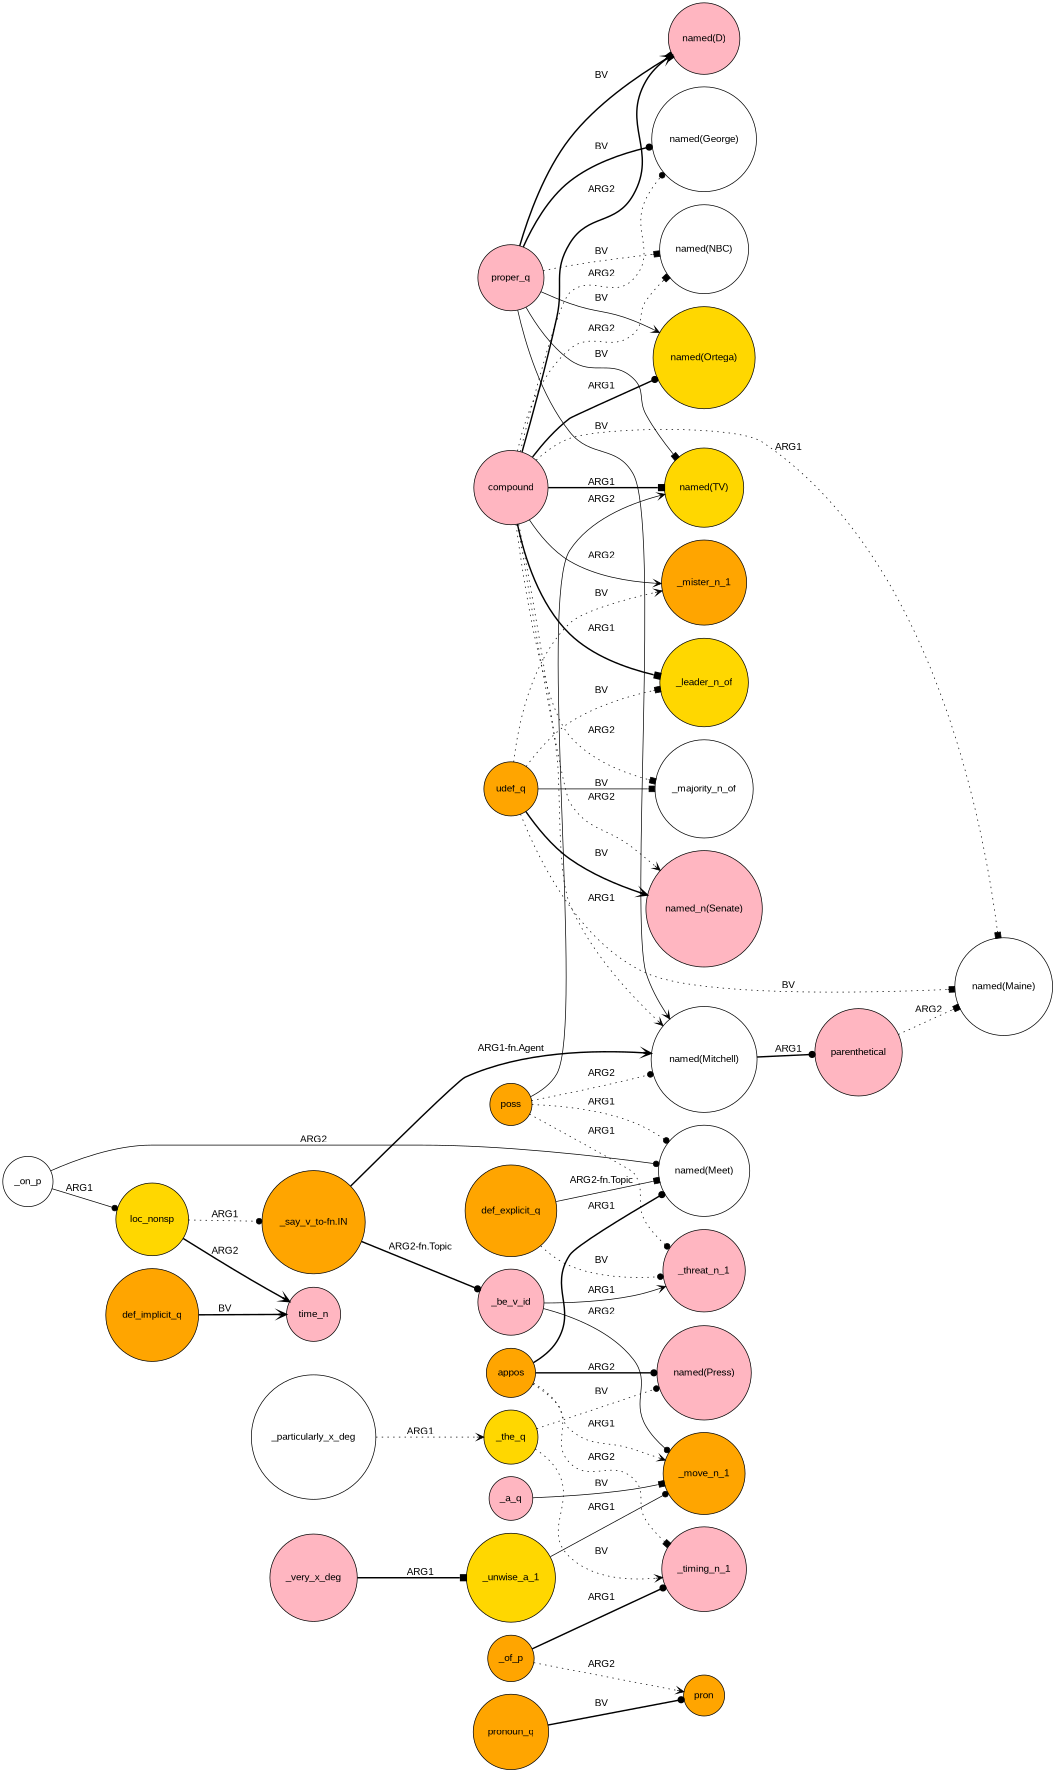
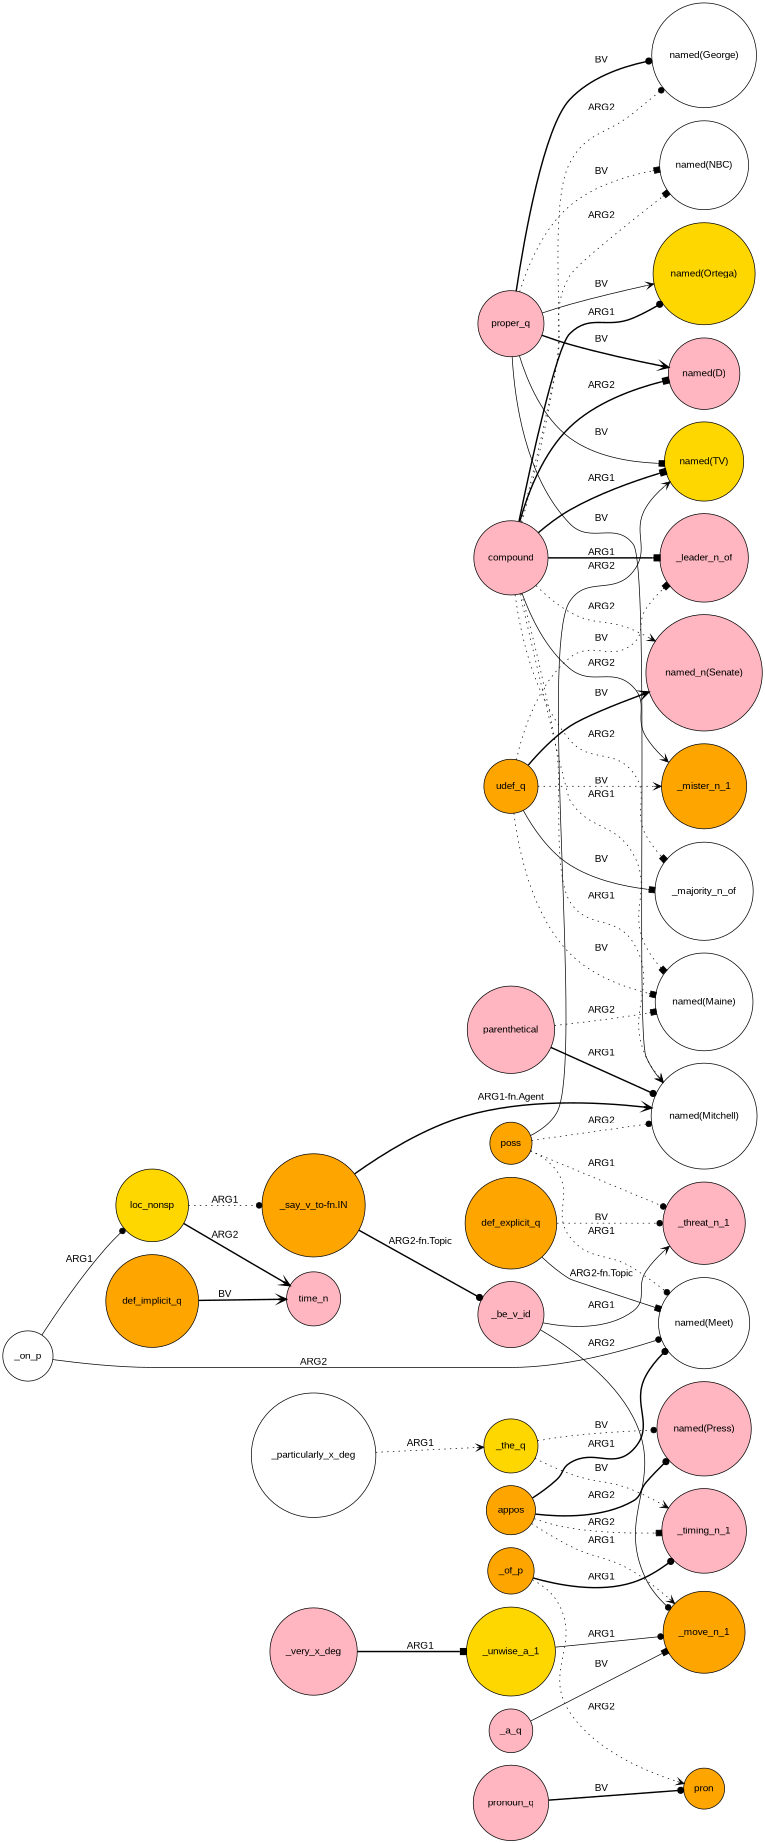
(704, 683) -> (704, 558)
(783, 1056) -> (601, 1070)
(511, 1732) -> (511, 1803)
